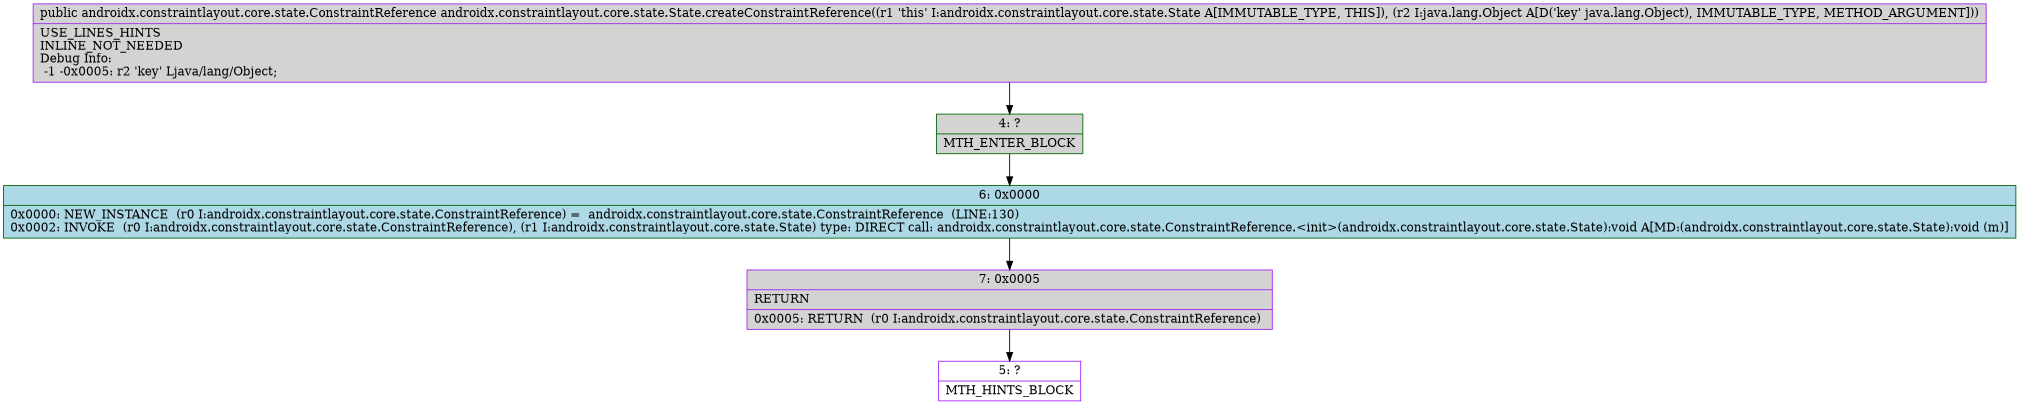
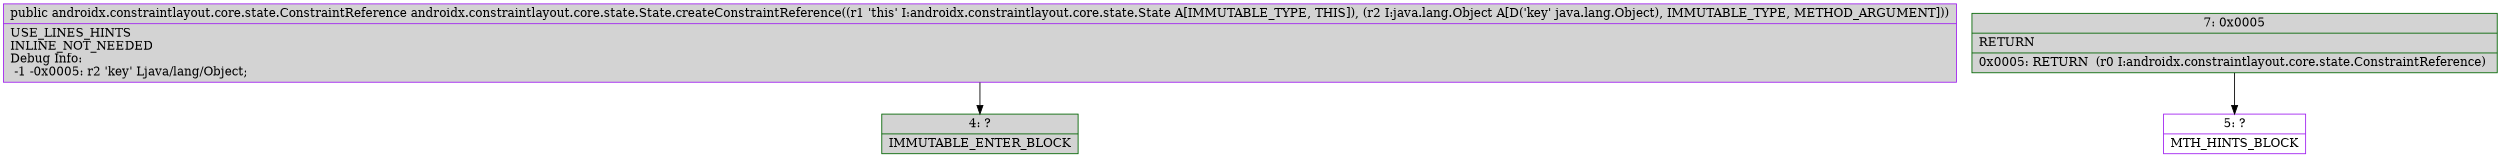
(1010, 143) -> (980, 143)
(1010, 212) -> none
(1010, 300) -> (2235, 43)
